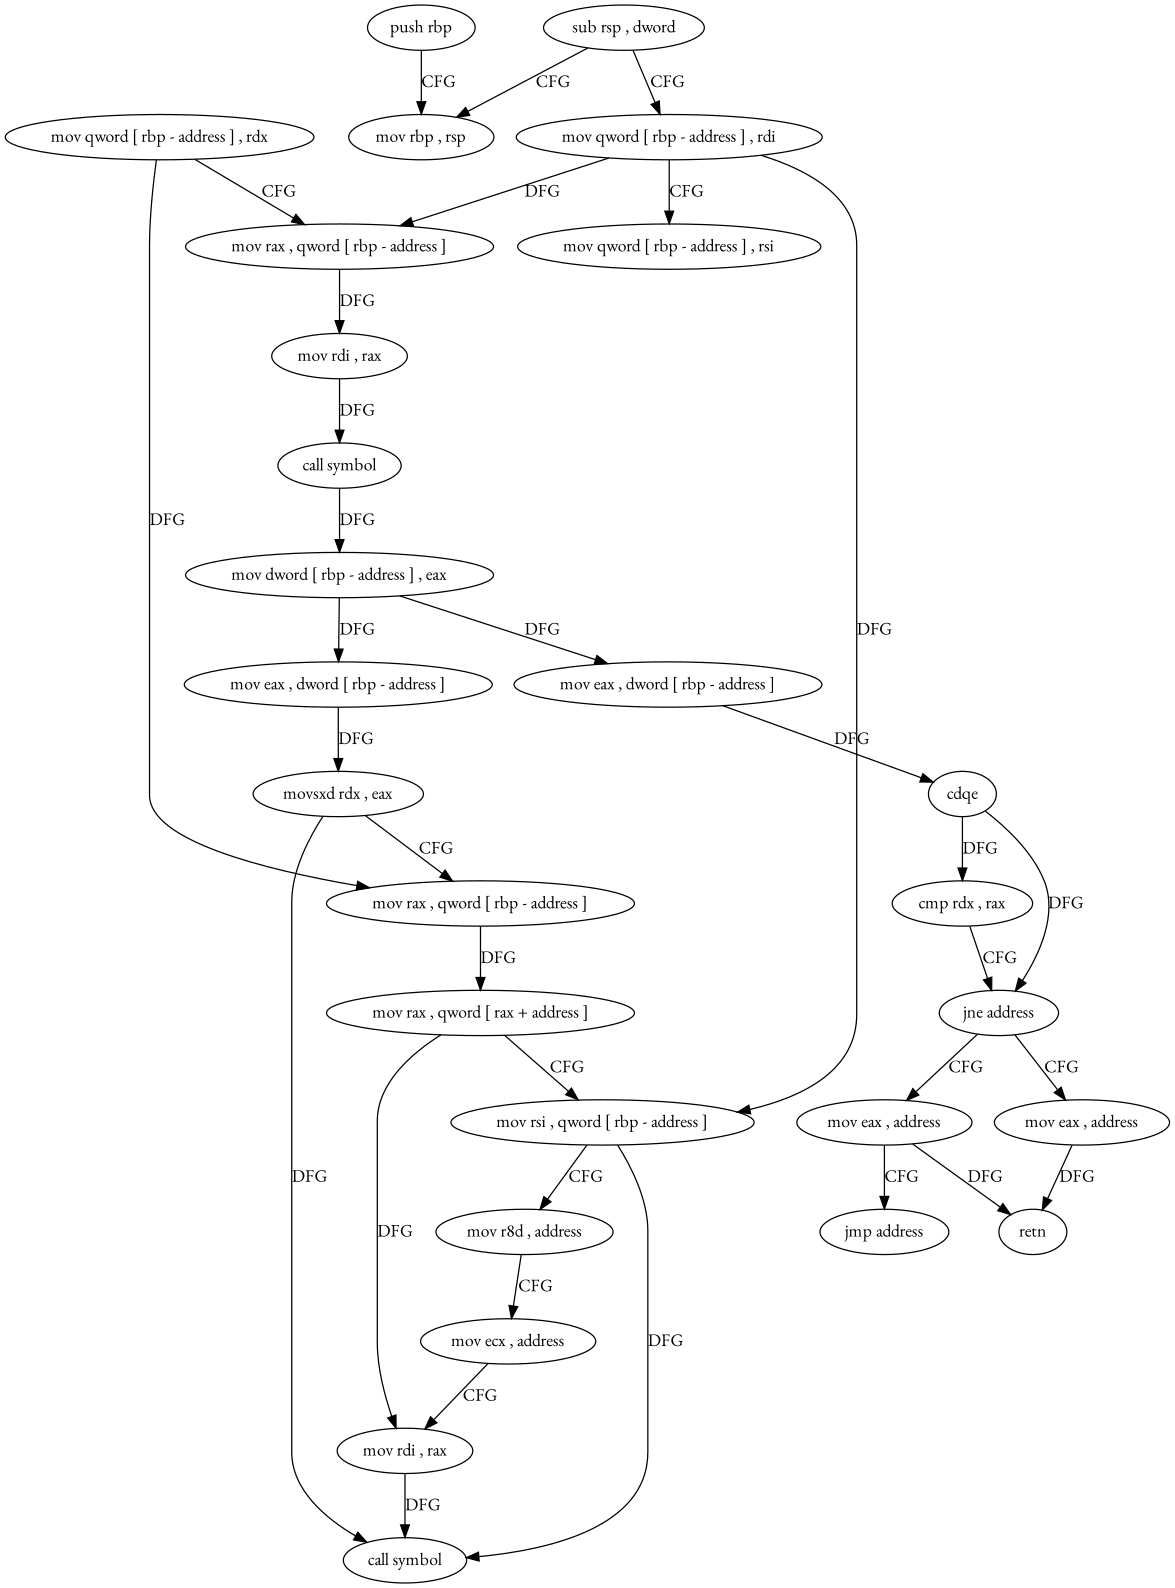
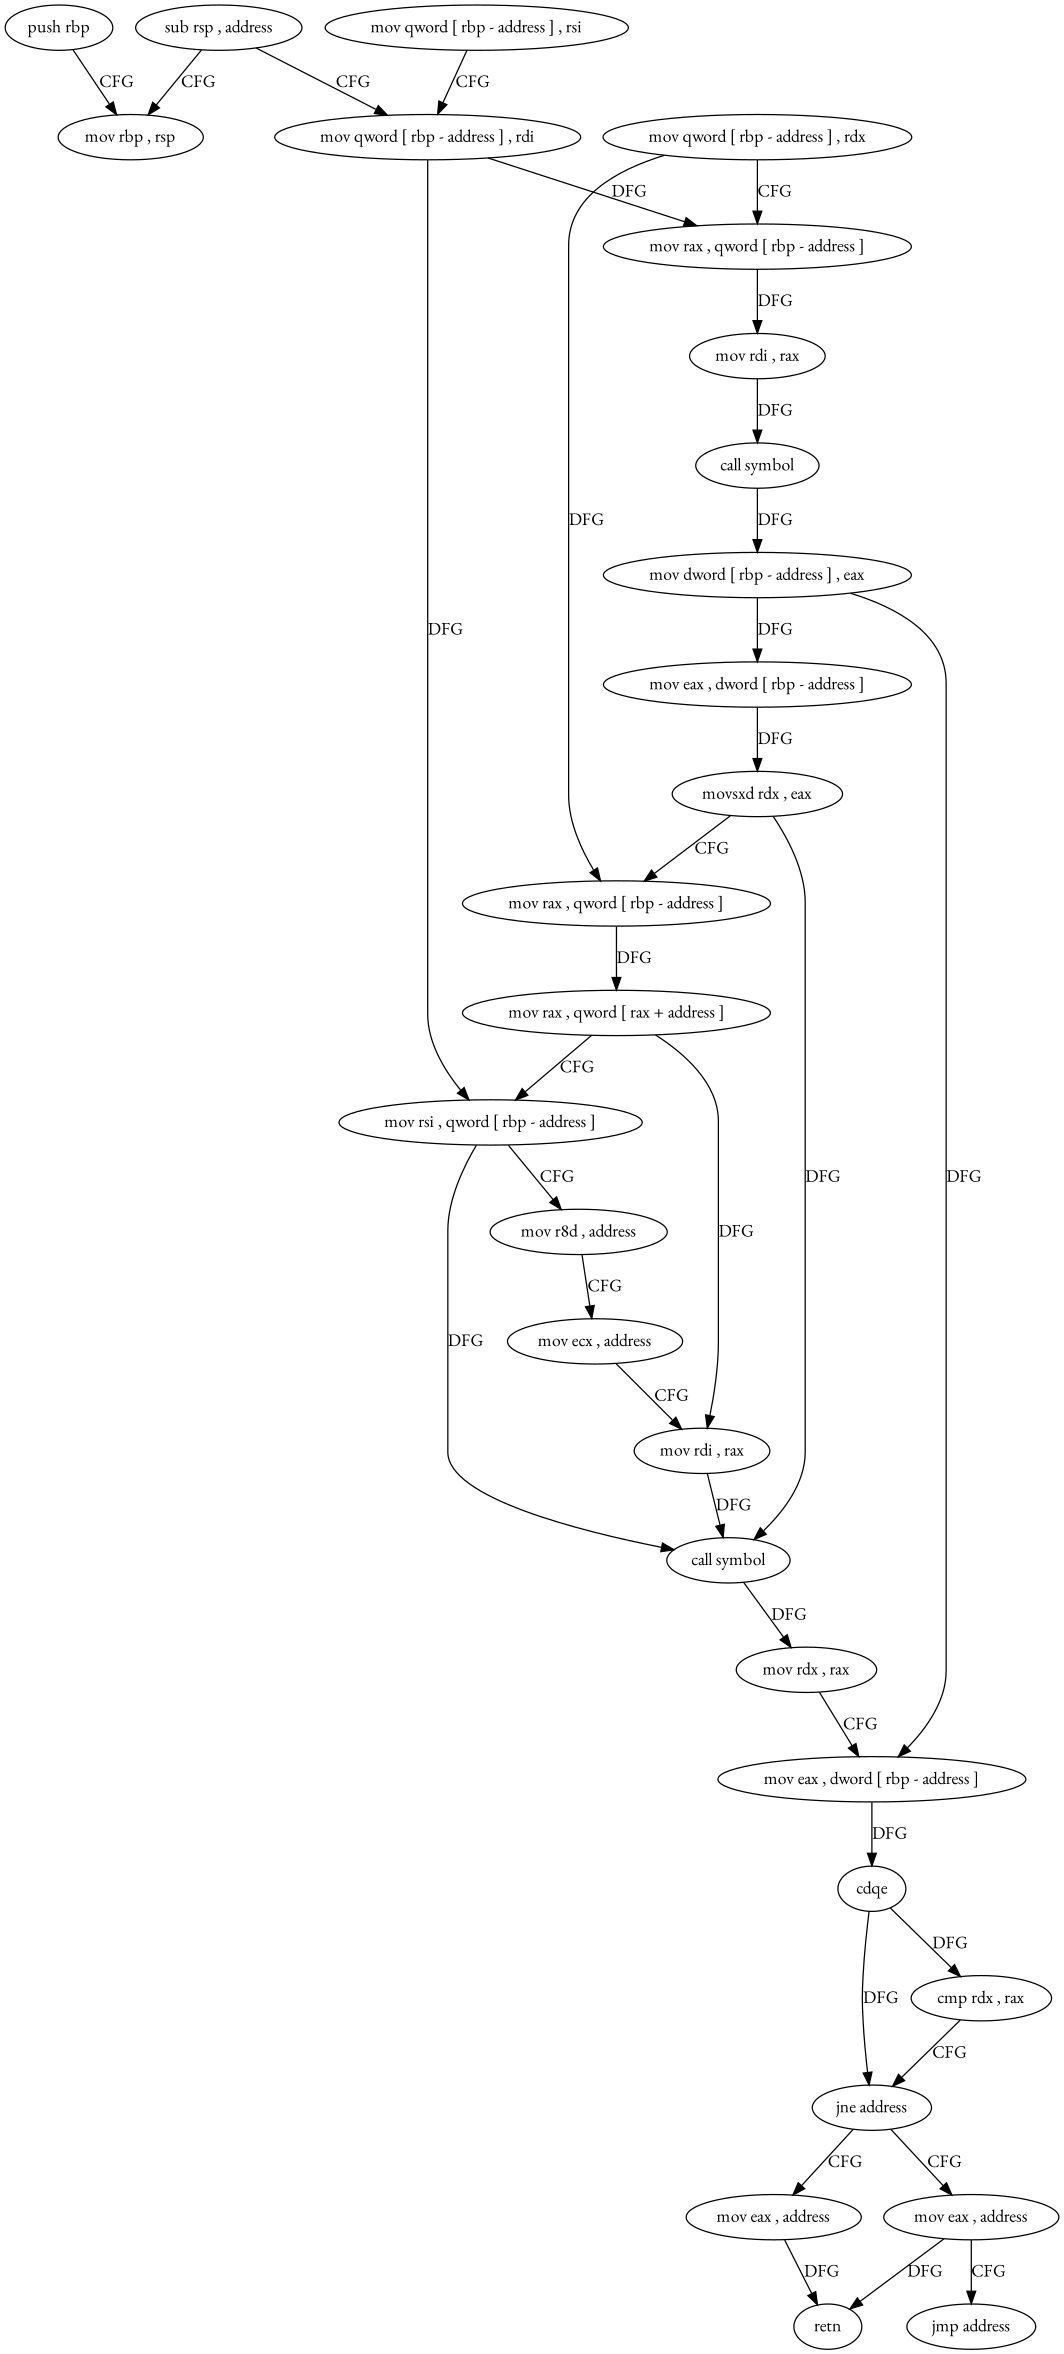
(624, 28) -> (219, 28)
(669, 186) -> (455, 77)
none -> (806, 1670)
